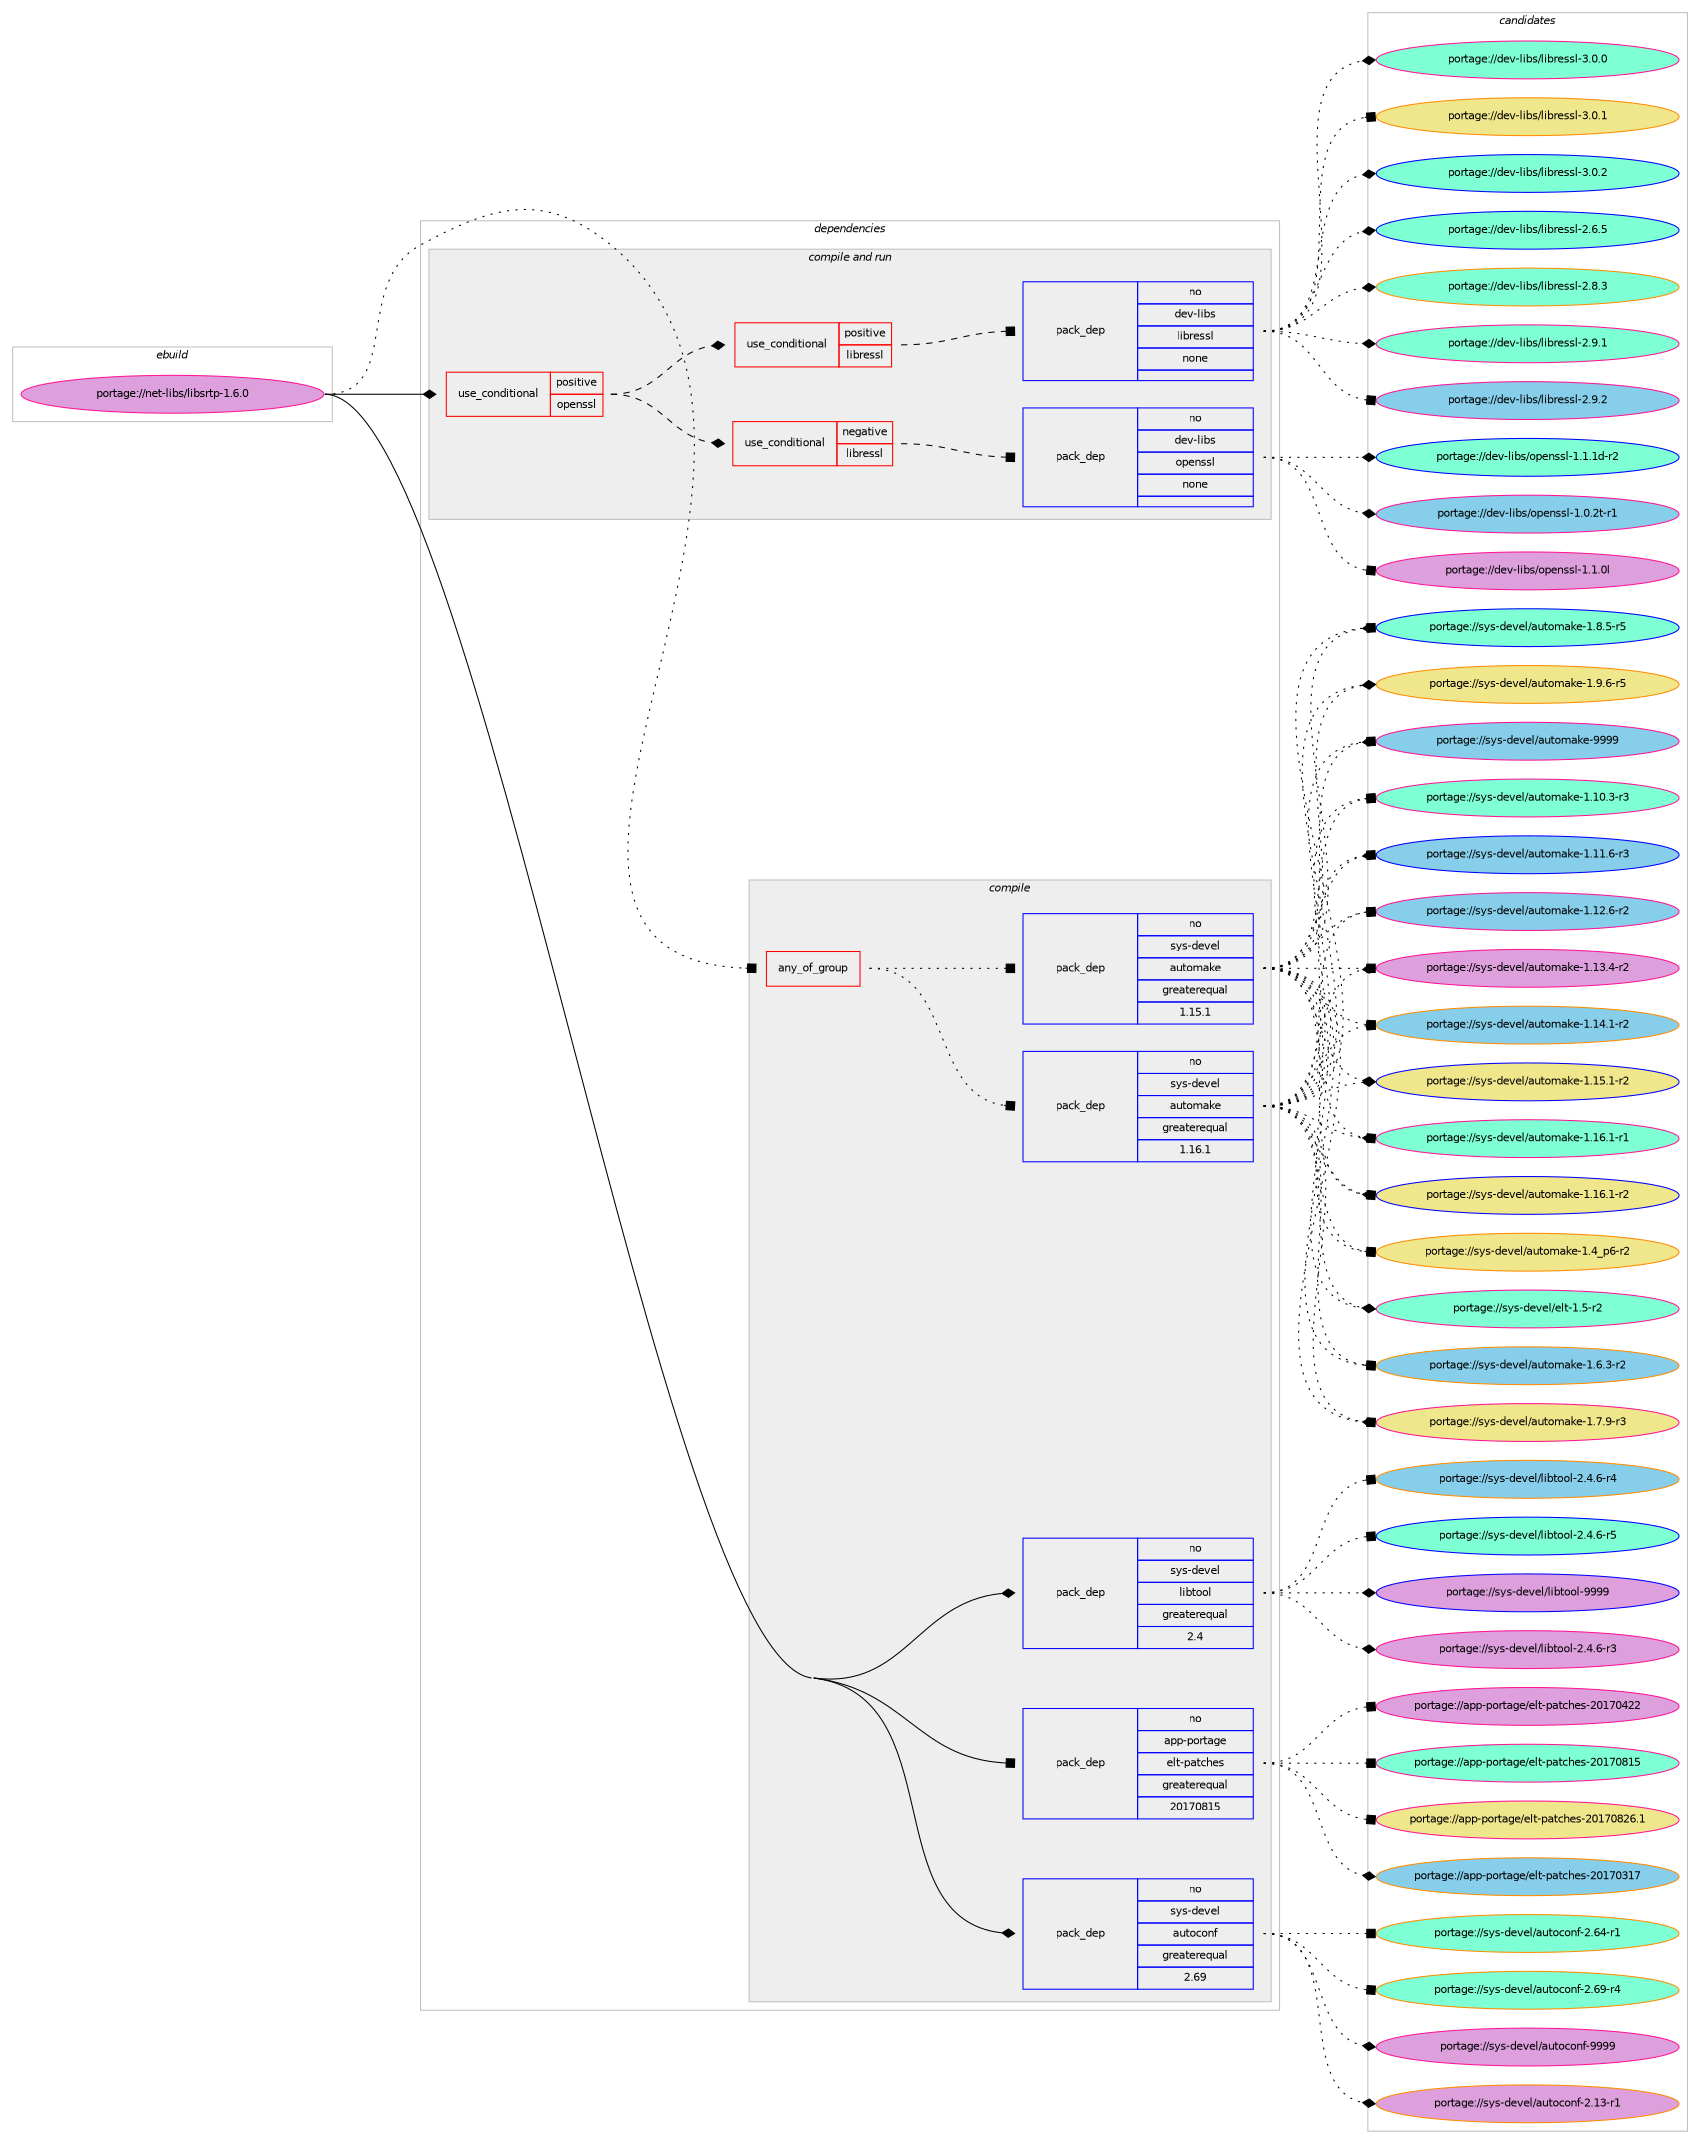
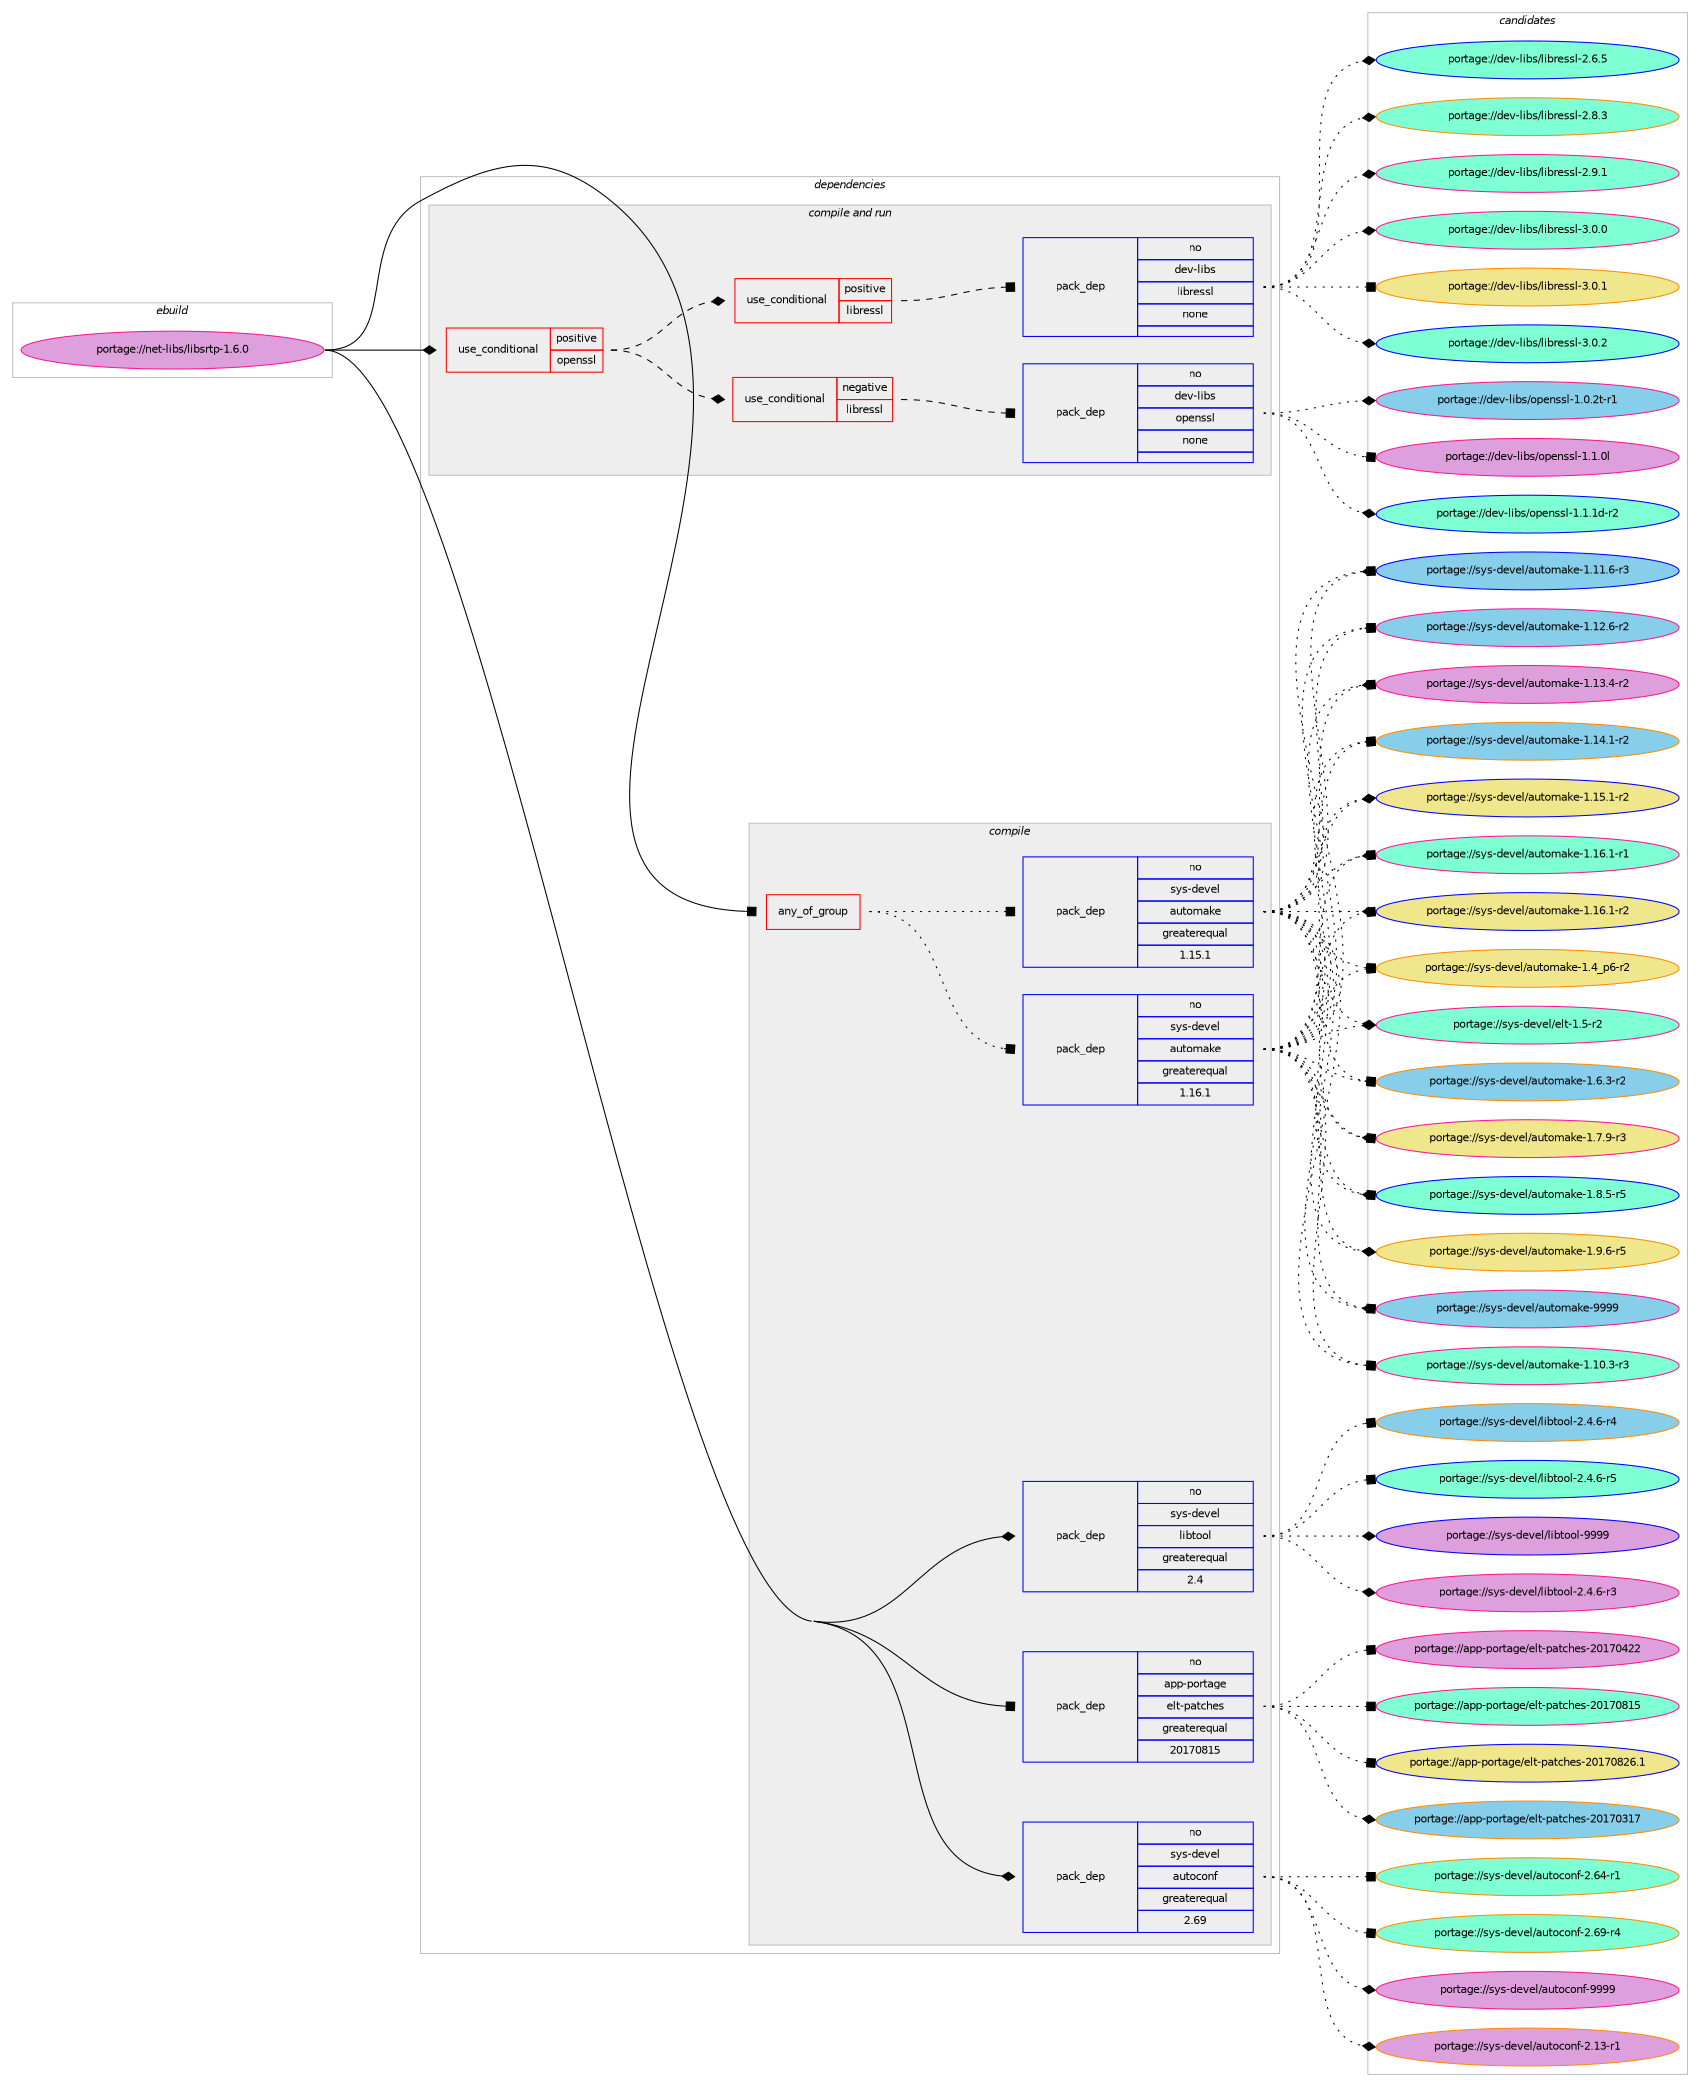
(1528, 401) -> none
(688, 404) -> (691, 383)
(1528, 1820) -> (1528, 1763)
